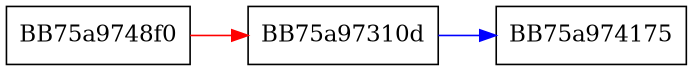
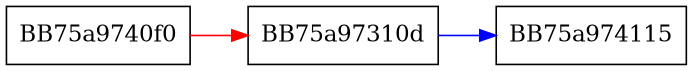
(98, 35) -> (98, 35)
(591, 35) -> (591, 35)
